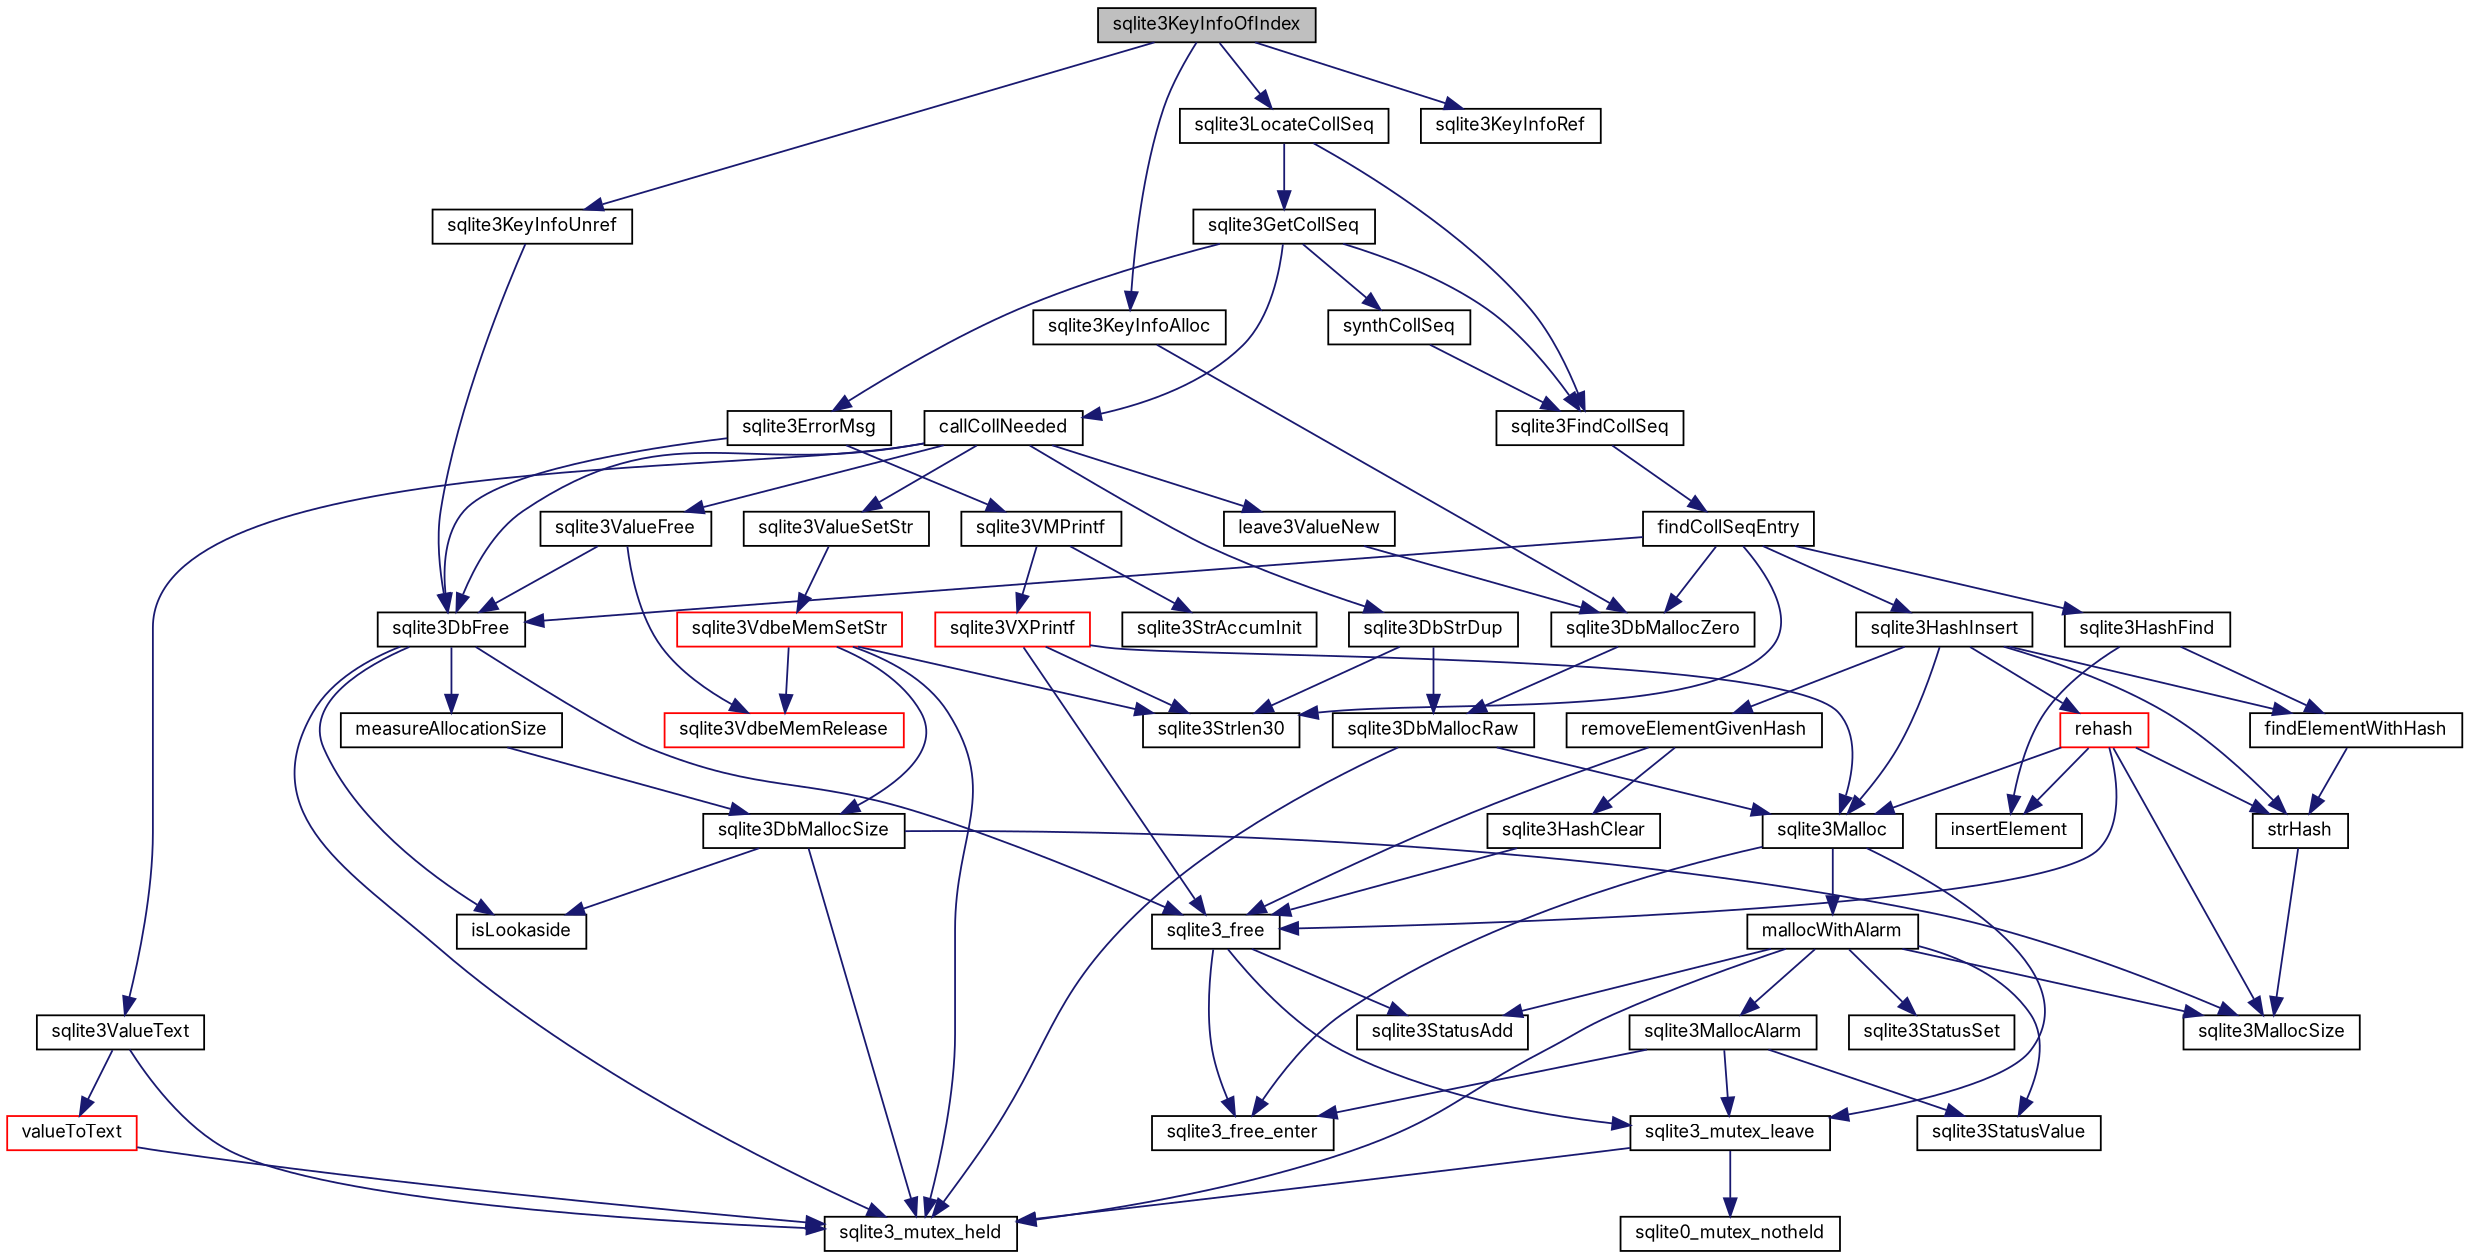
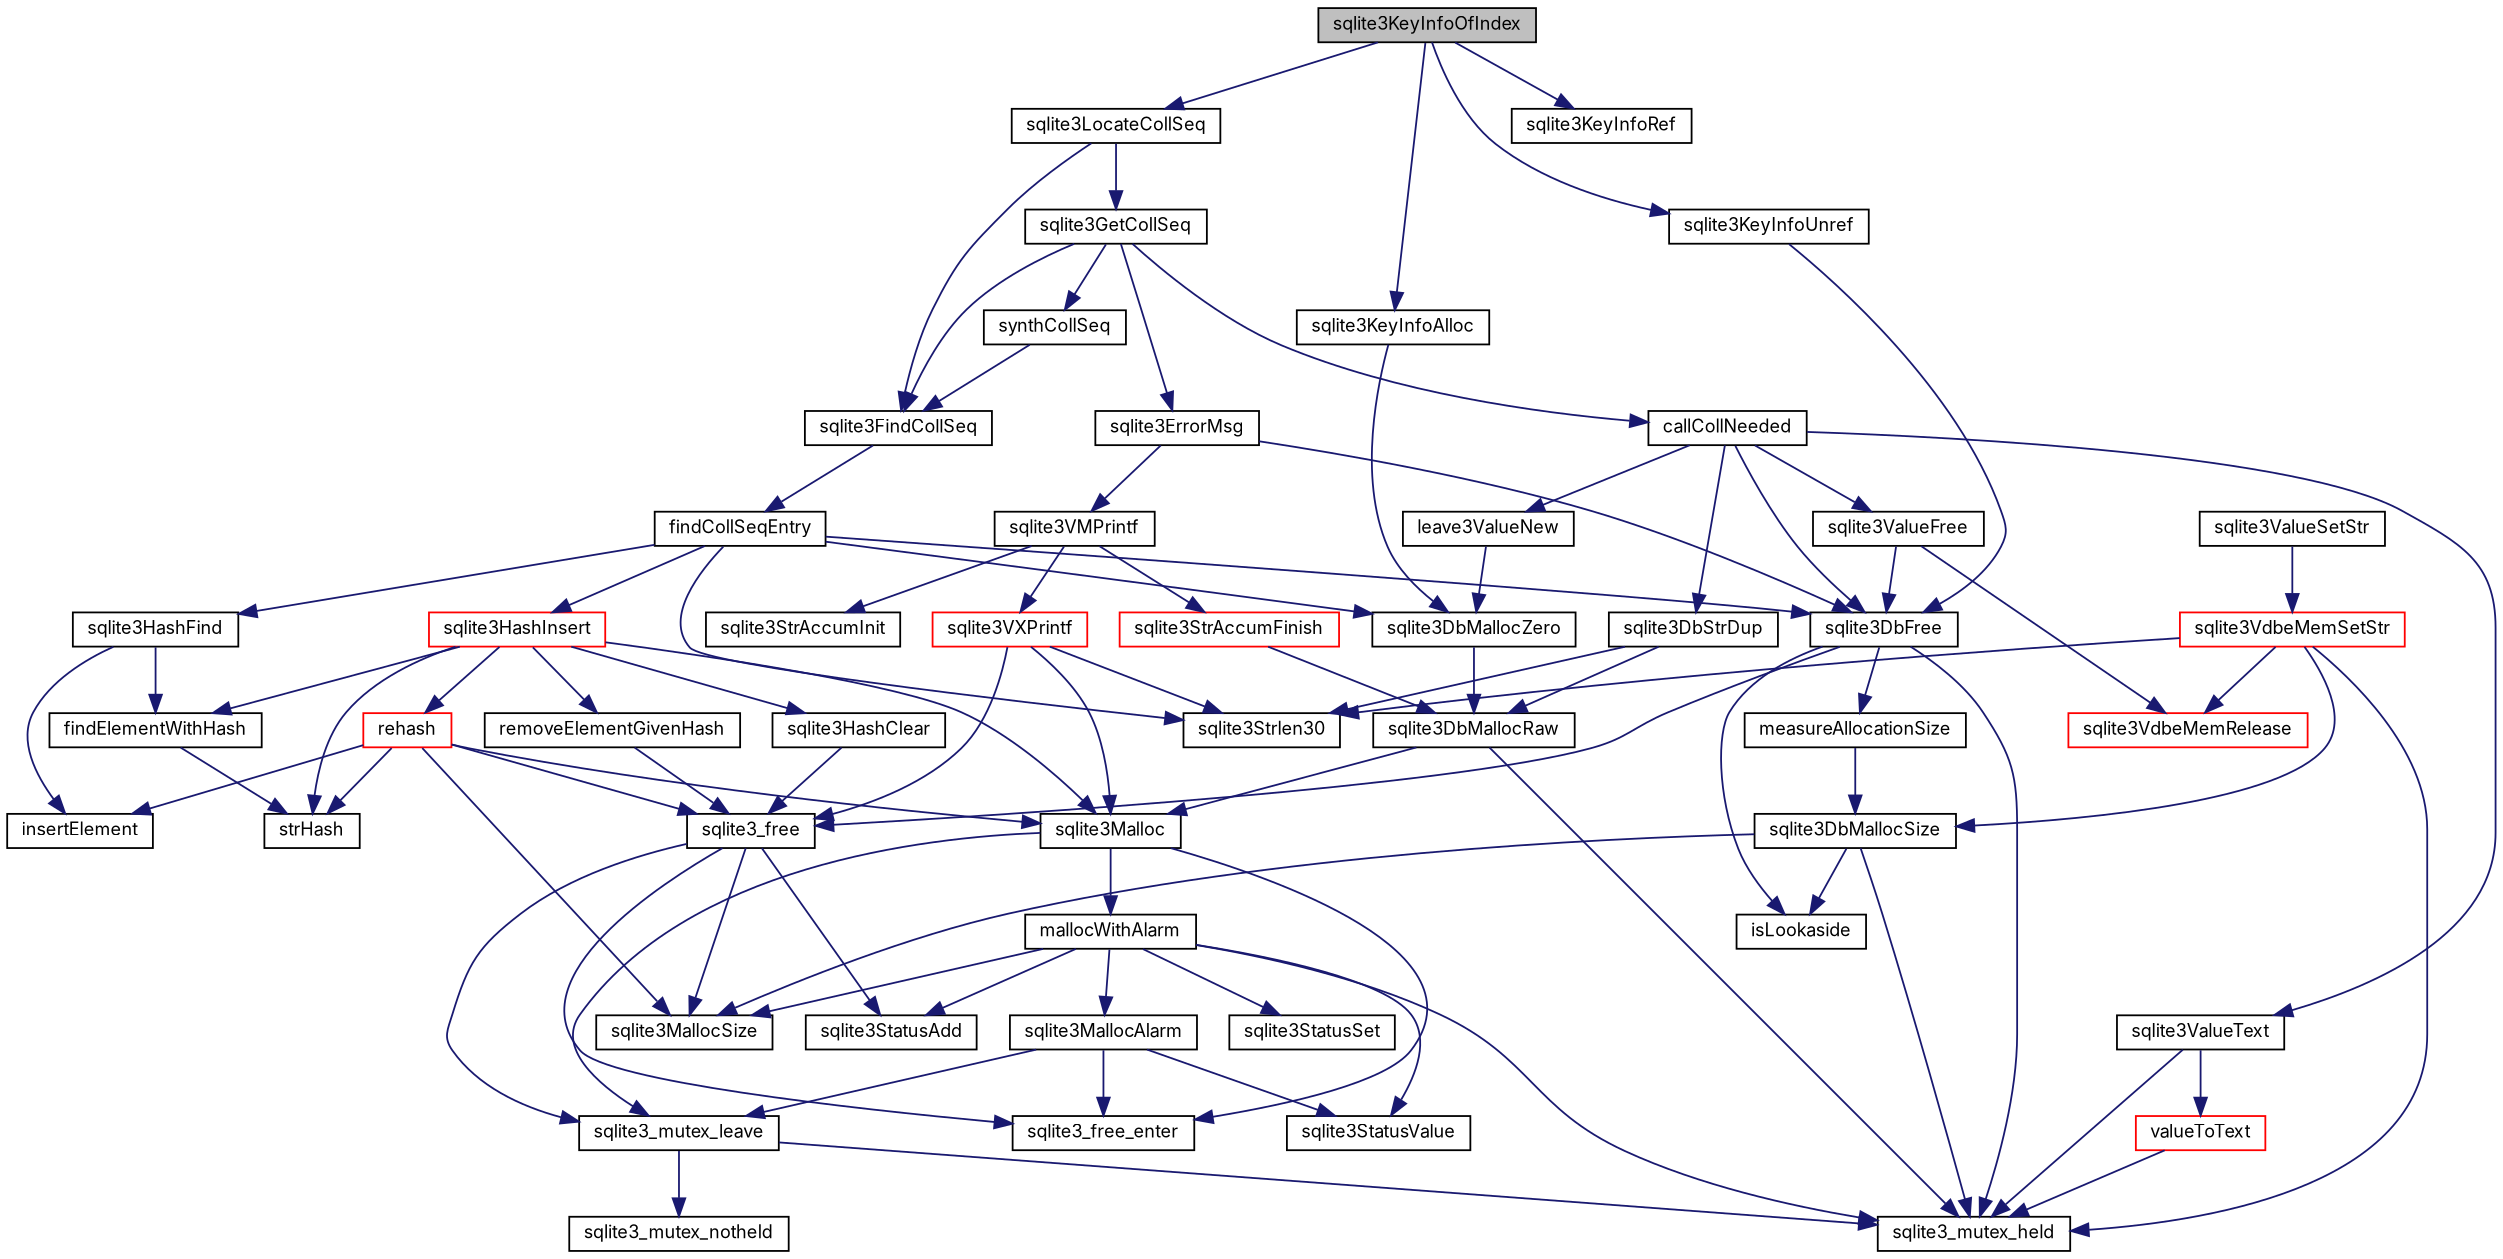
(935, 470) -> none
none -> (1229, 630)
(1944, 630) -> (517, 630)
(1645, 772) -> (679, 677)
(2287, 923) -> (721, 923)
(1730, 1234) -> (679, 1234)
